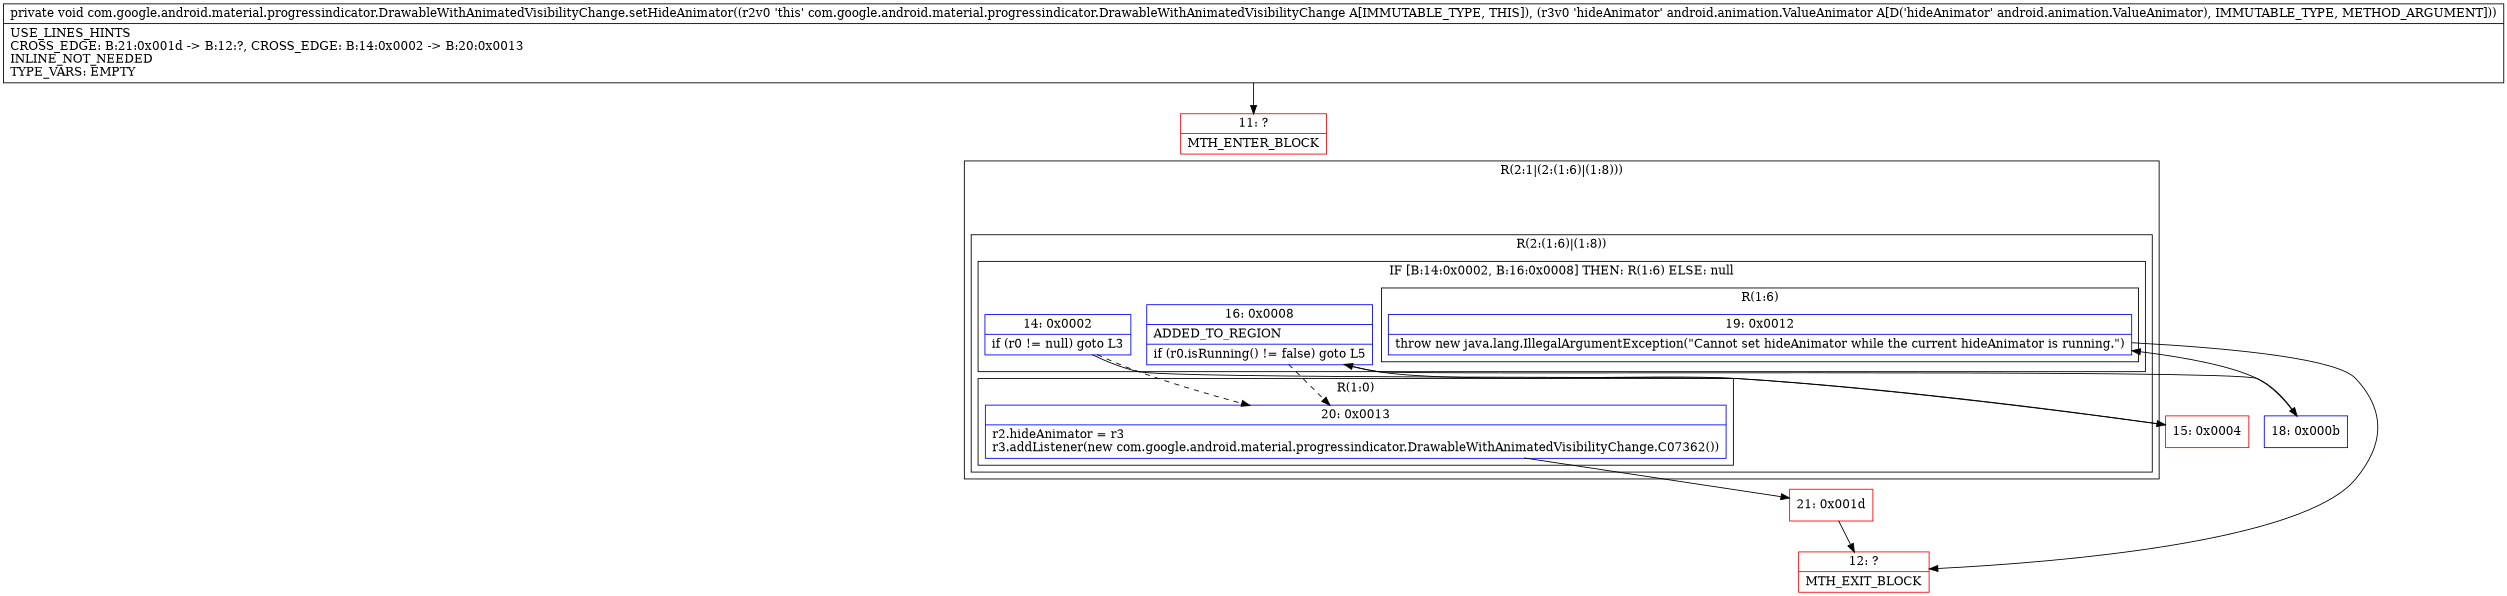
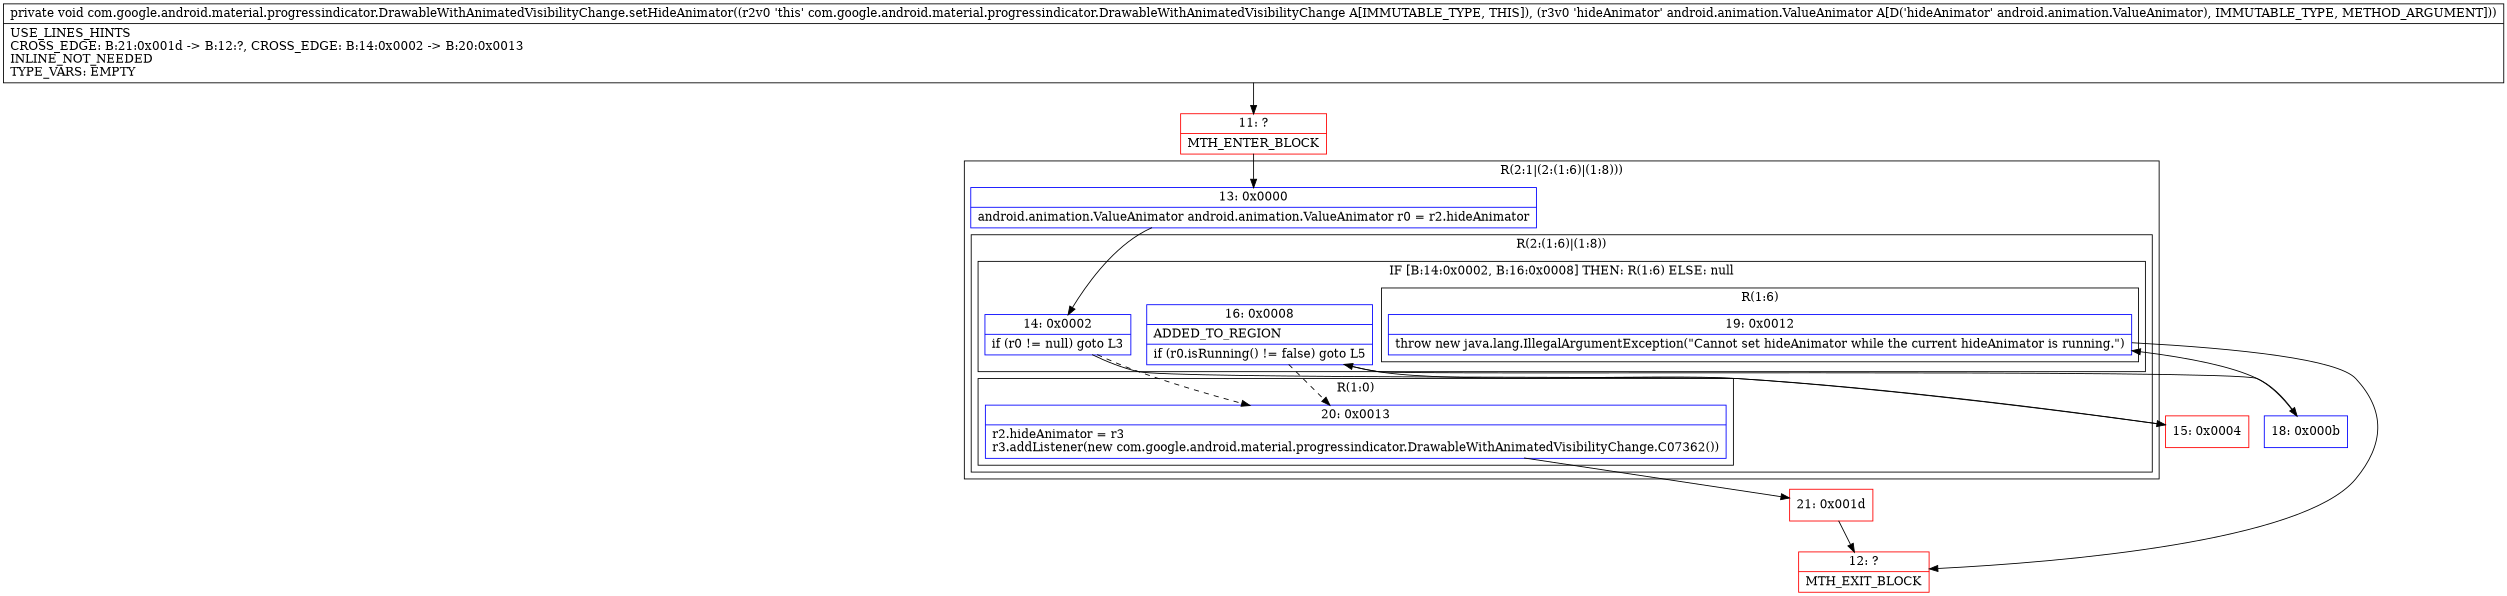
none -> (1254, 208)
